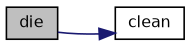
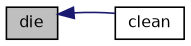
(78, 34) -> (95, 12)
